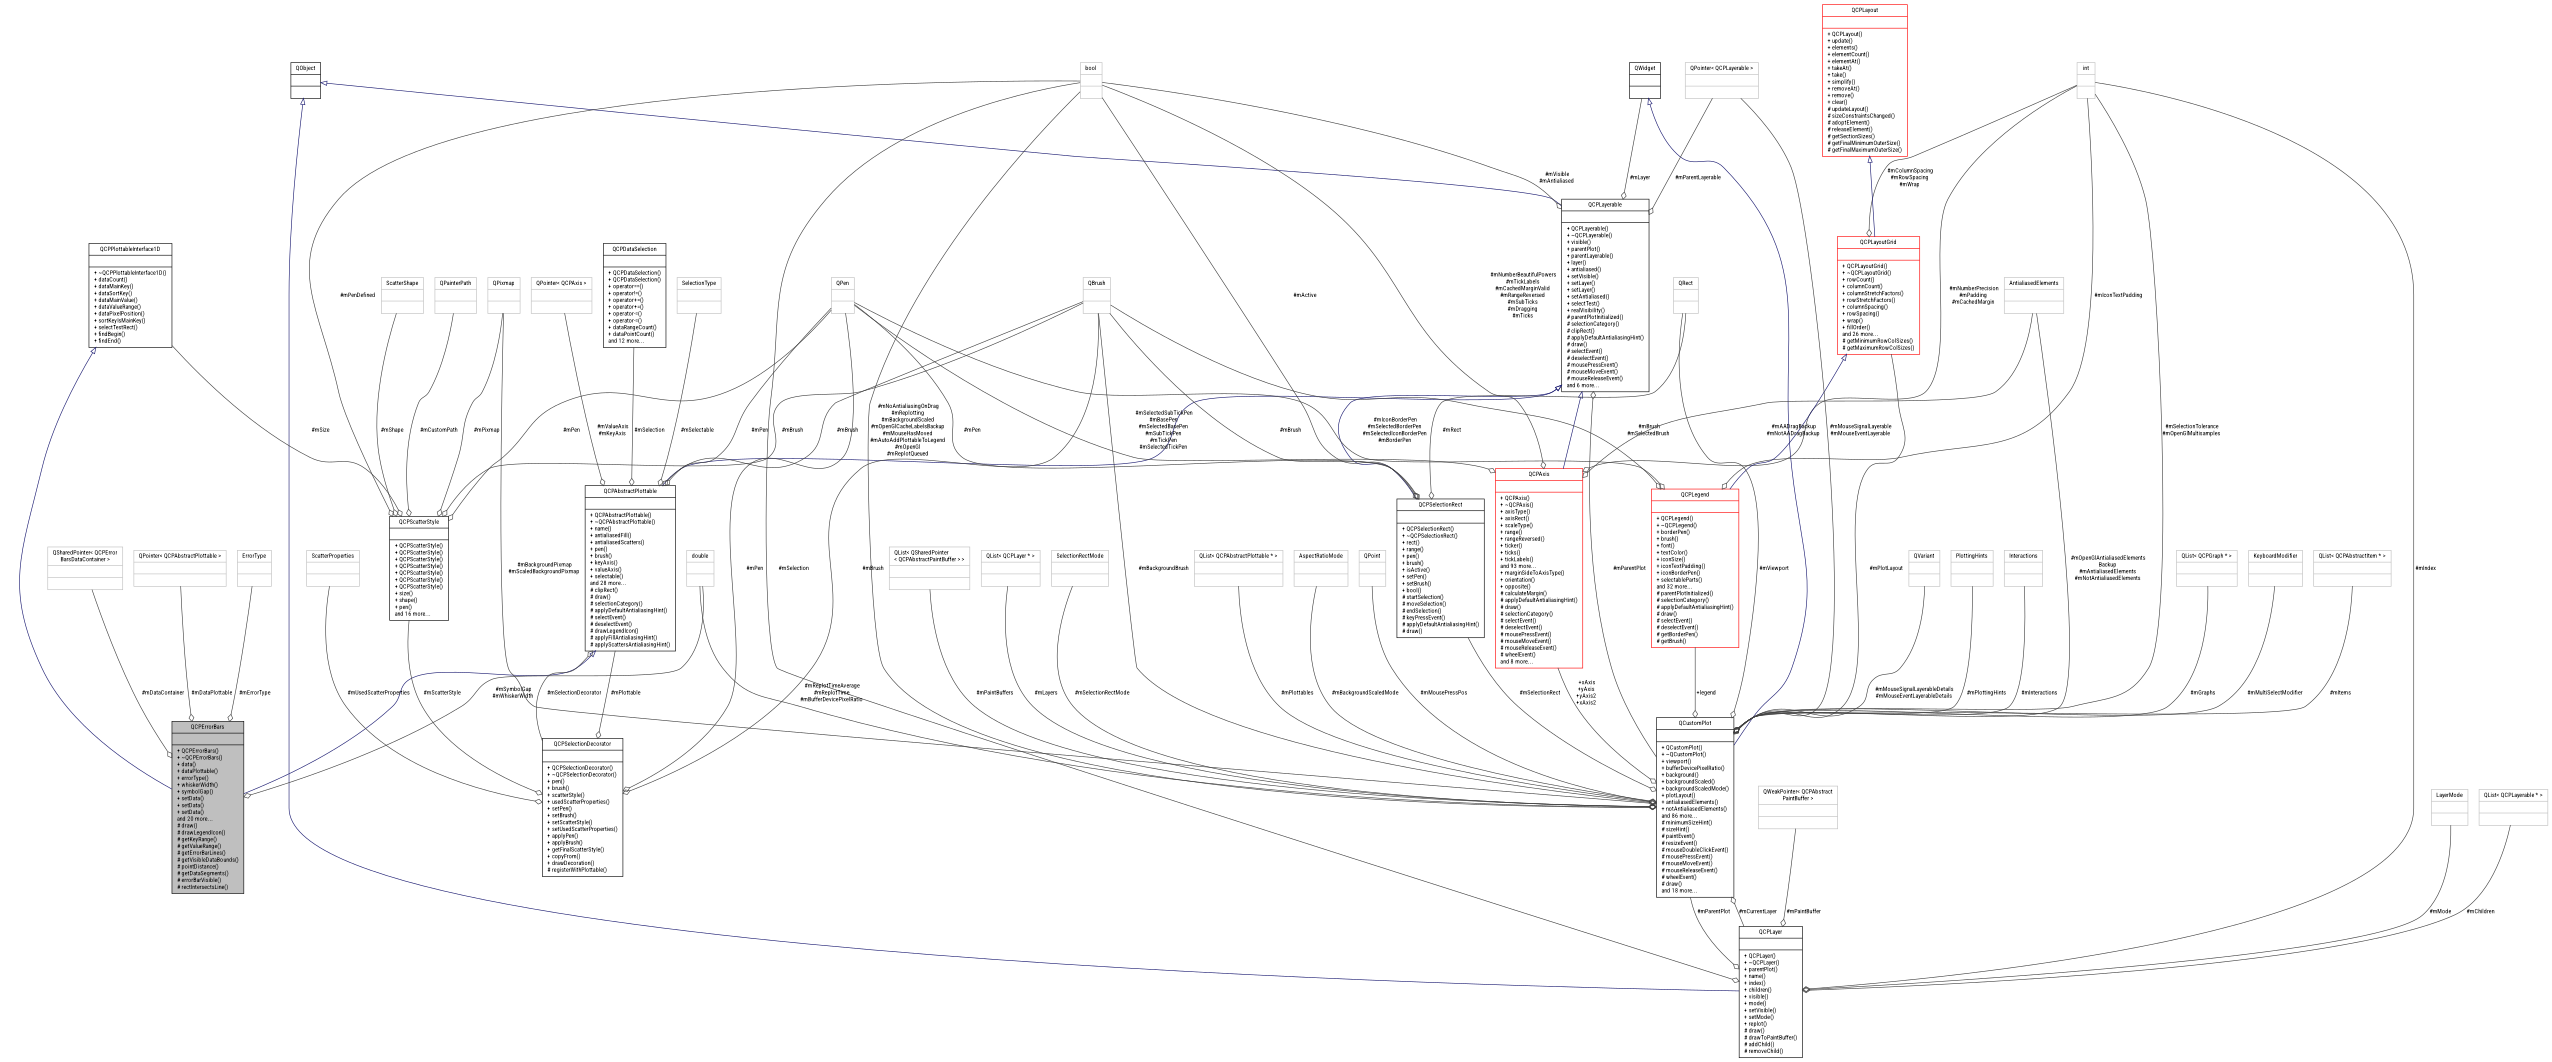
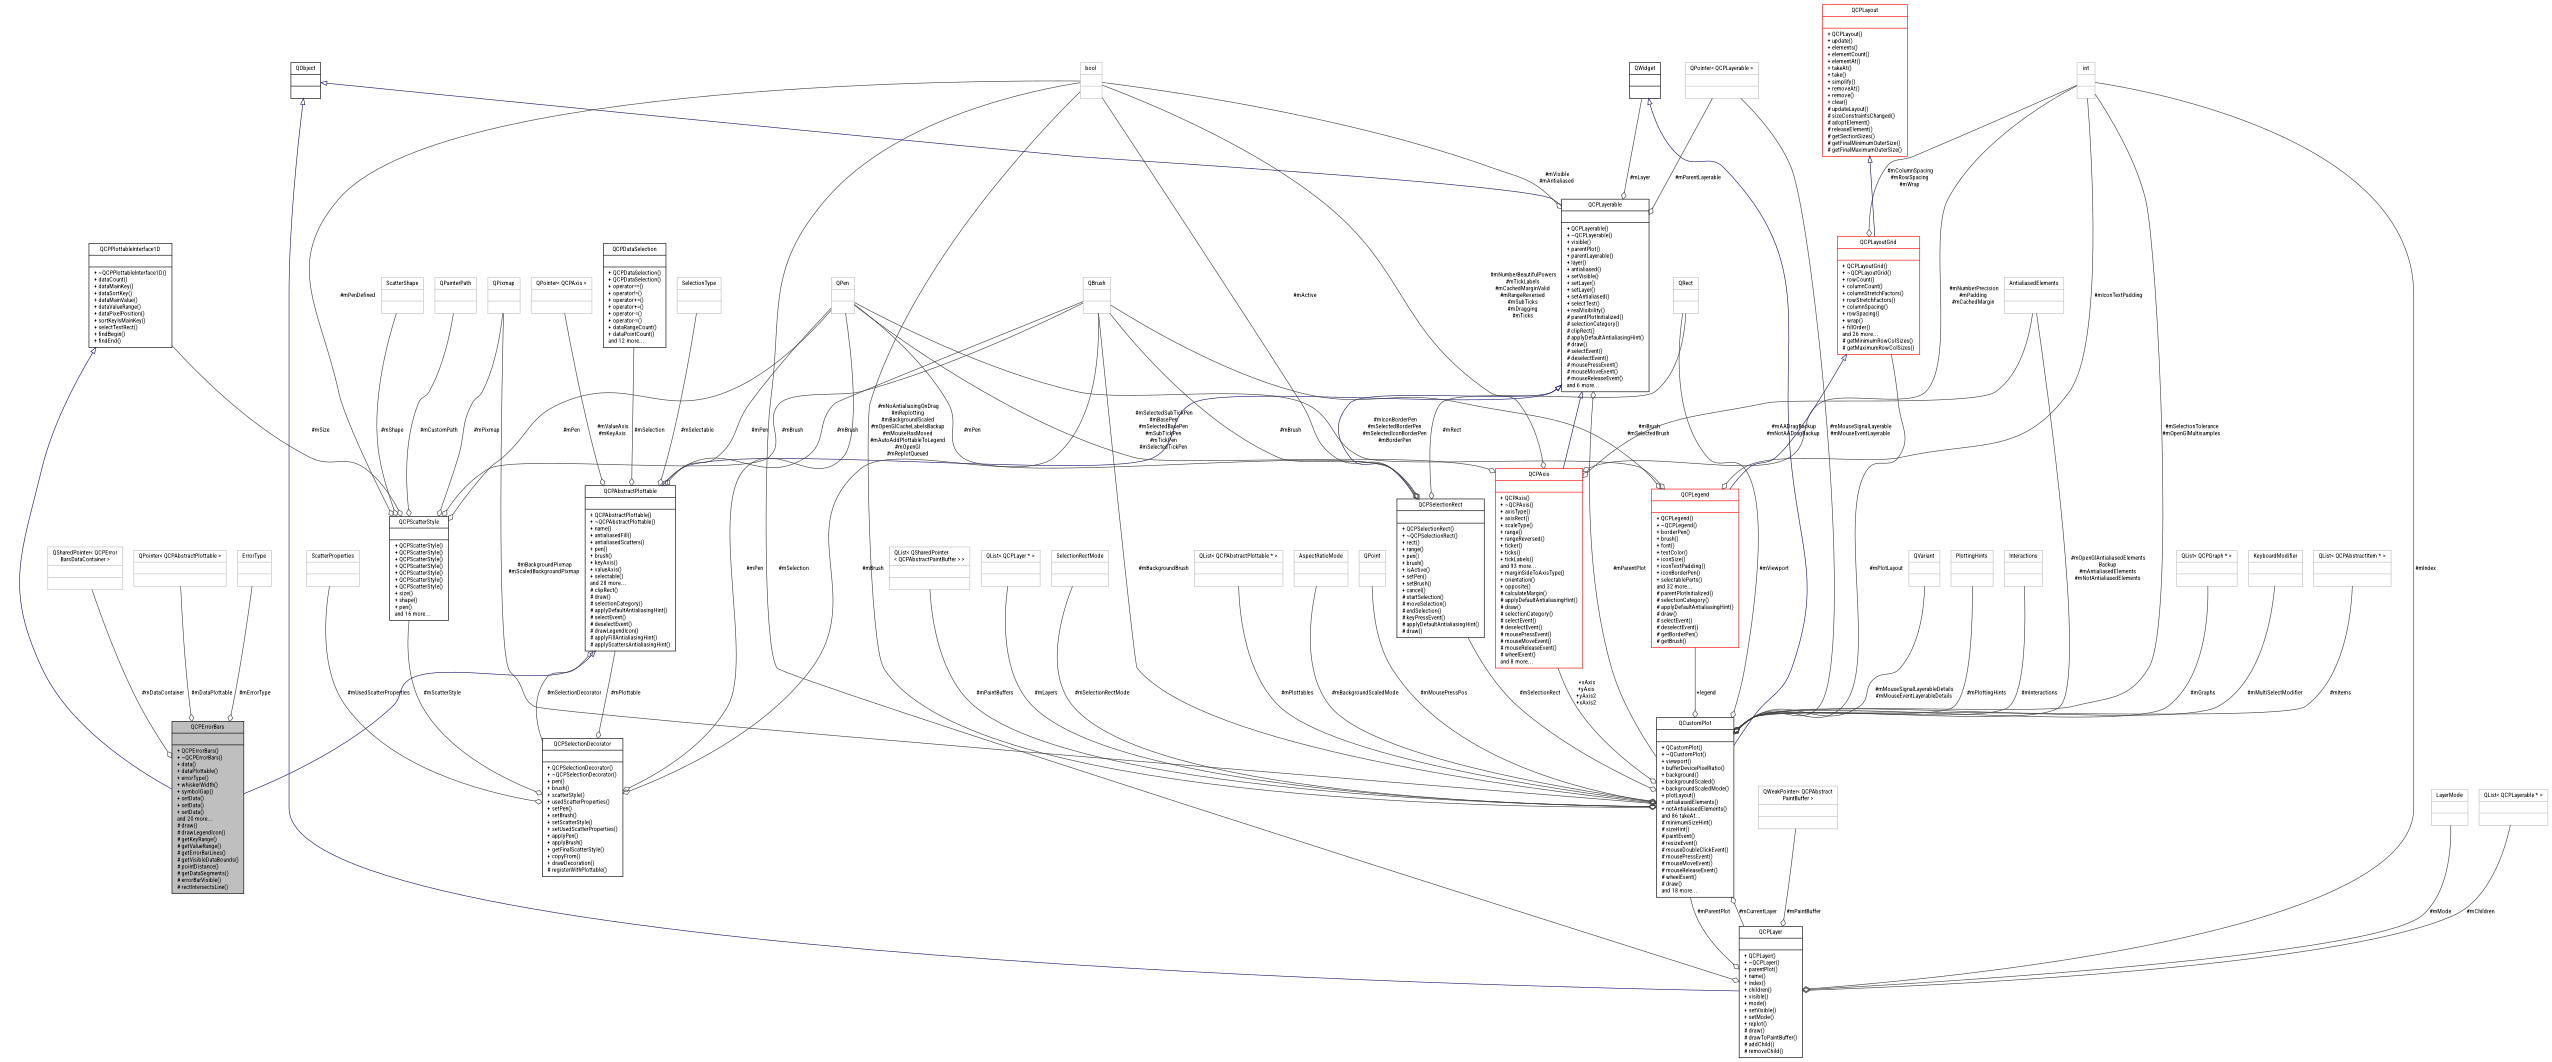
(700, 568) -> none
(1412, 590) -> (1414, 590)
(1680, 816) -> (1681, 816)
